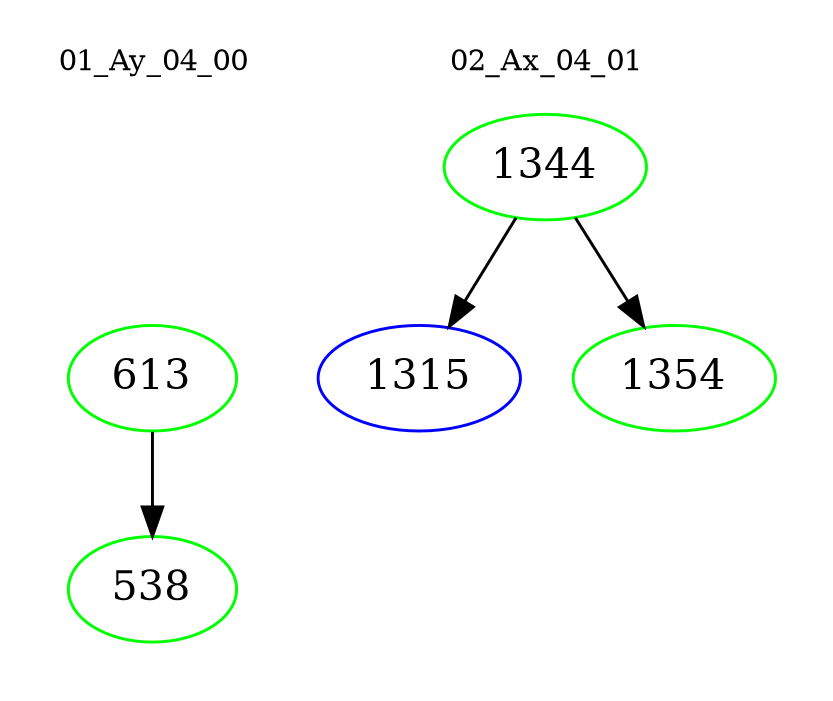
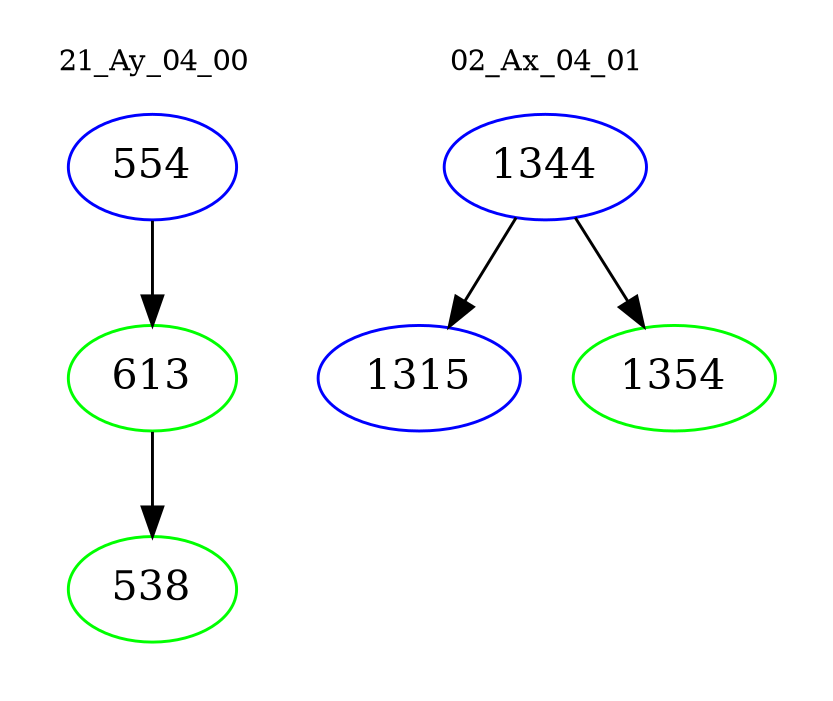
(154, 63) -> (154, 63)
none -> (152, 167)
(545, 167) -> (545, 167)
